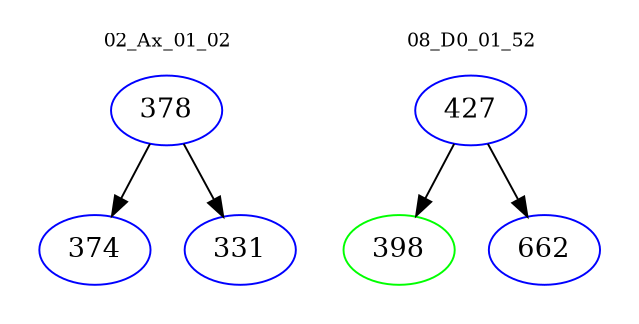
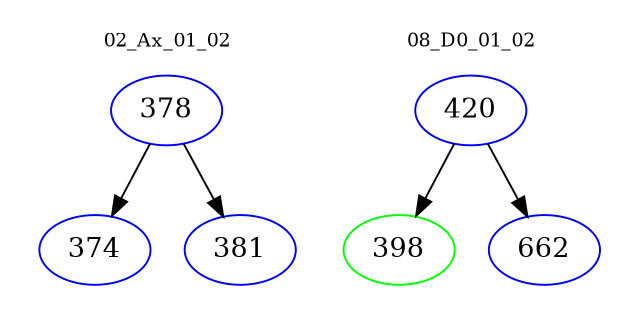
(472, 42) -> (472, 42)
(471, 110) -> (471, 110)
(240, 250) -> (240, 250)
